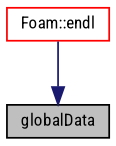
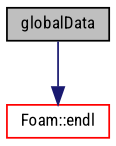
(58, 64) -> (58, 64)
